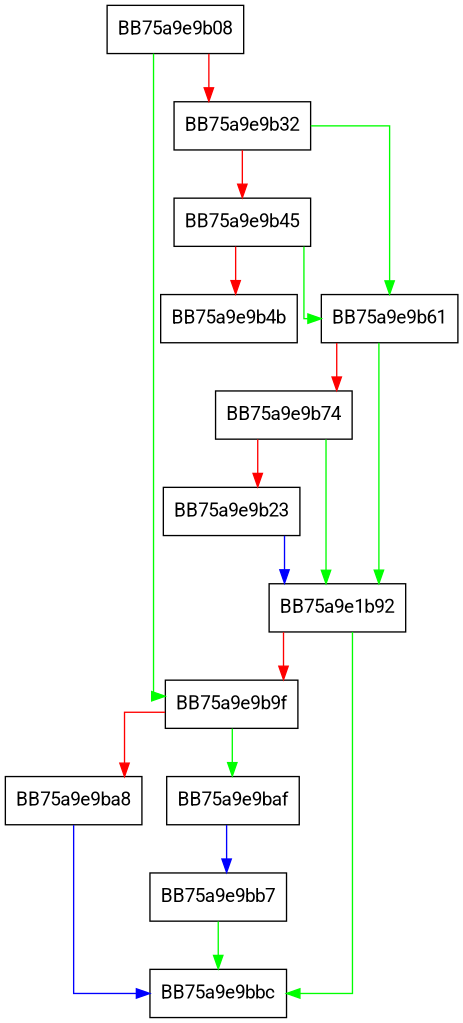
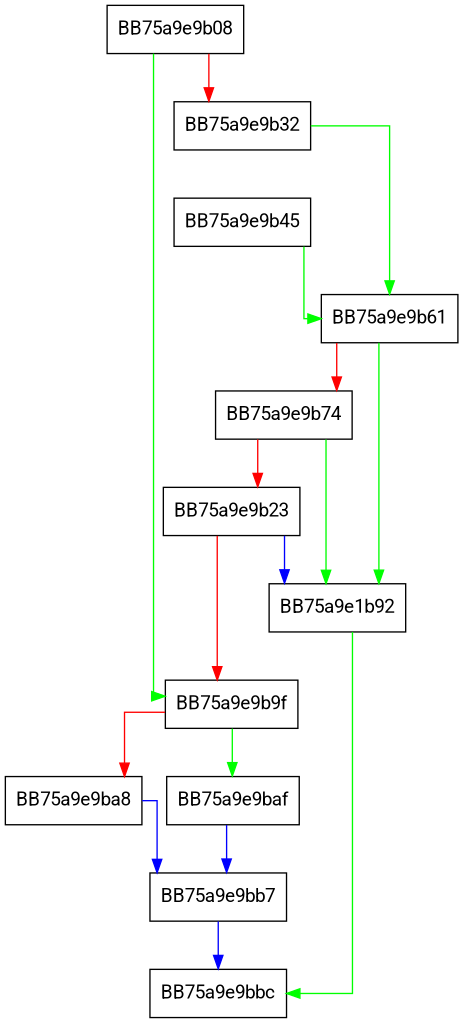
(242, 167) -> none
(229, 319) -> none
(284, 649) -> (217, 601)
(218, 938) -> (218, 938)
(74, 941) -> (157, 823)
